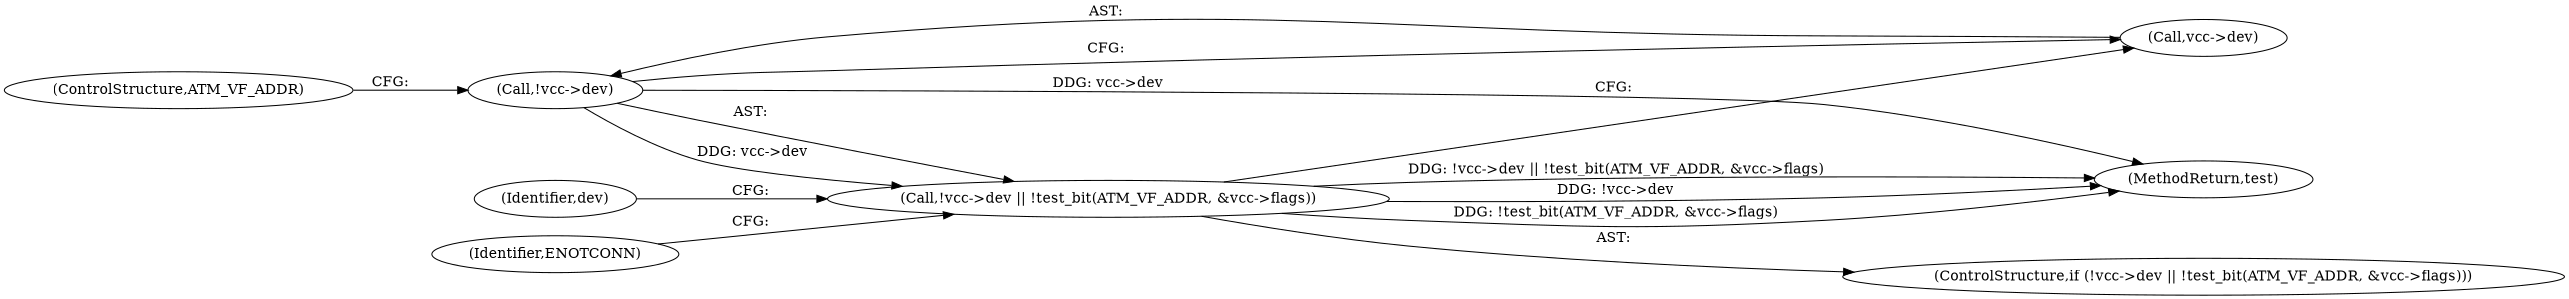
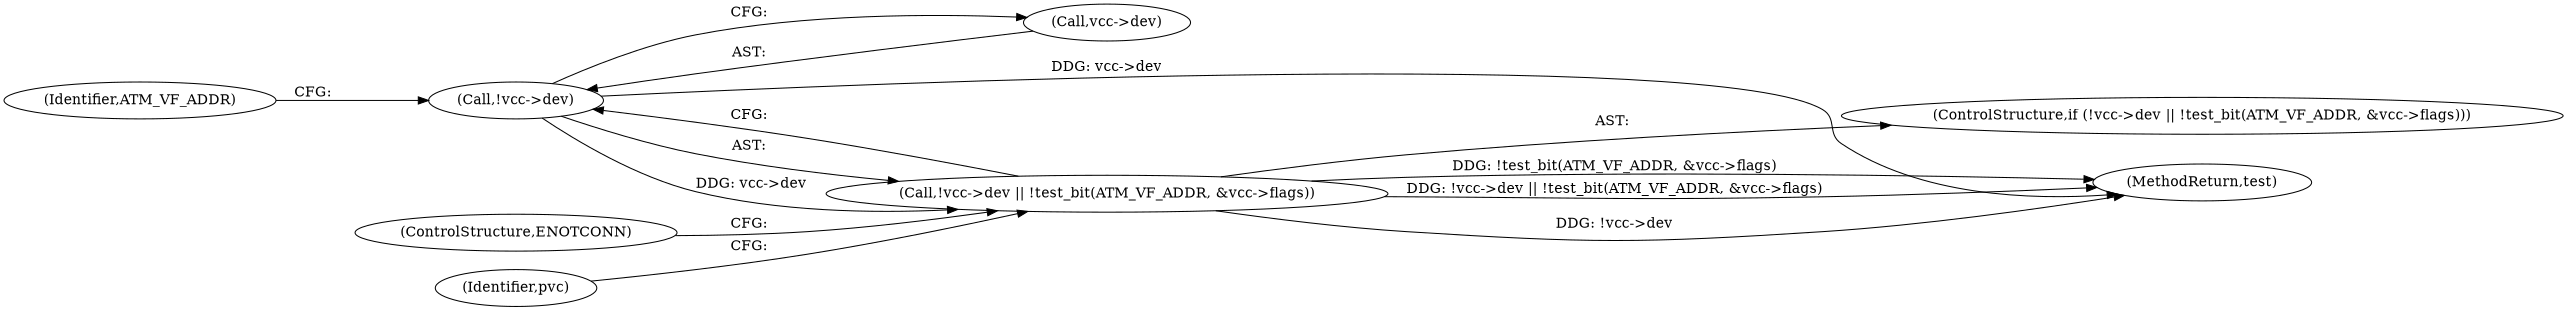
(179, 90) -> (140, 100)
(1674, 116) -> (811, 139)
(555, 199) -> (516, 288)
(555, 254) -> (516, 233)
